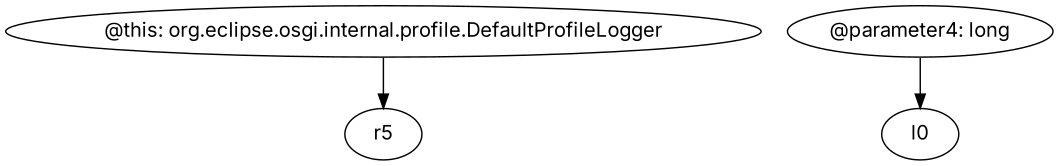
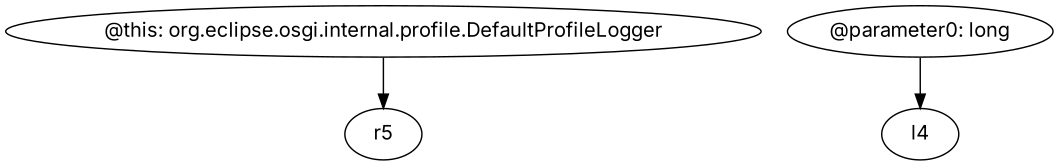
(920, 31) -> (920, 31)
(920, 134) -> (920, 134)
